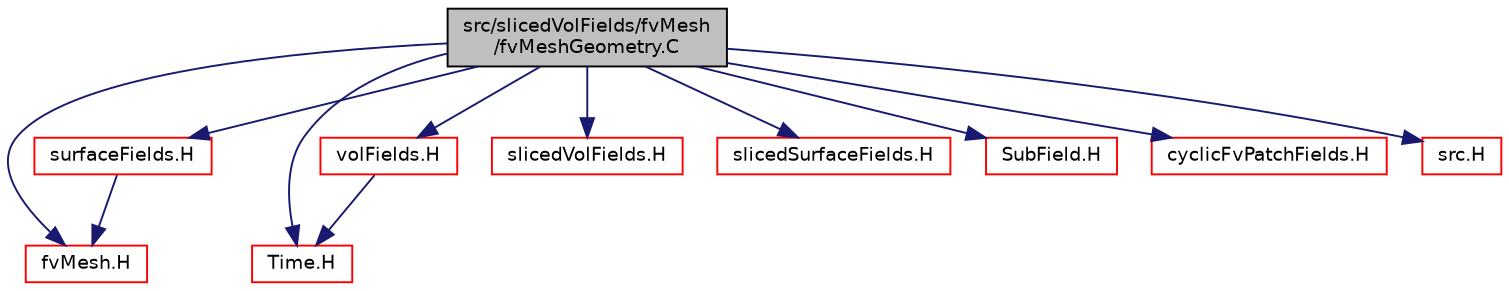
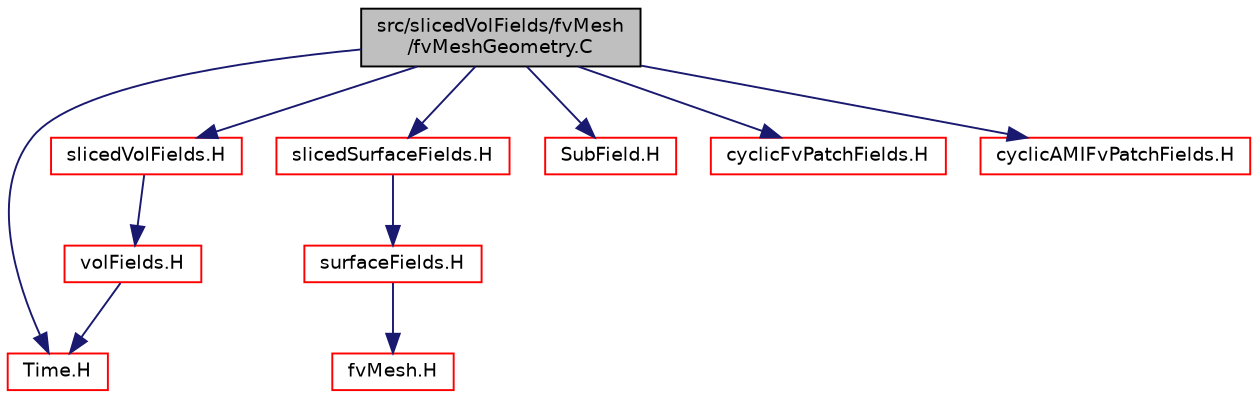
(171, 74) -> none
(377, 91) -> (393, 200)
(488, 97) -> (141, 201)
(1462, 156) -> (1115, 156)
